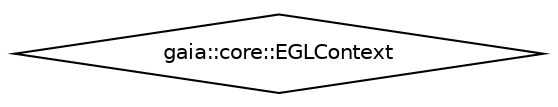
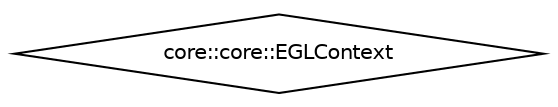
(279, 54) -> (279, 54)
